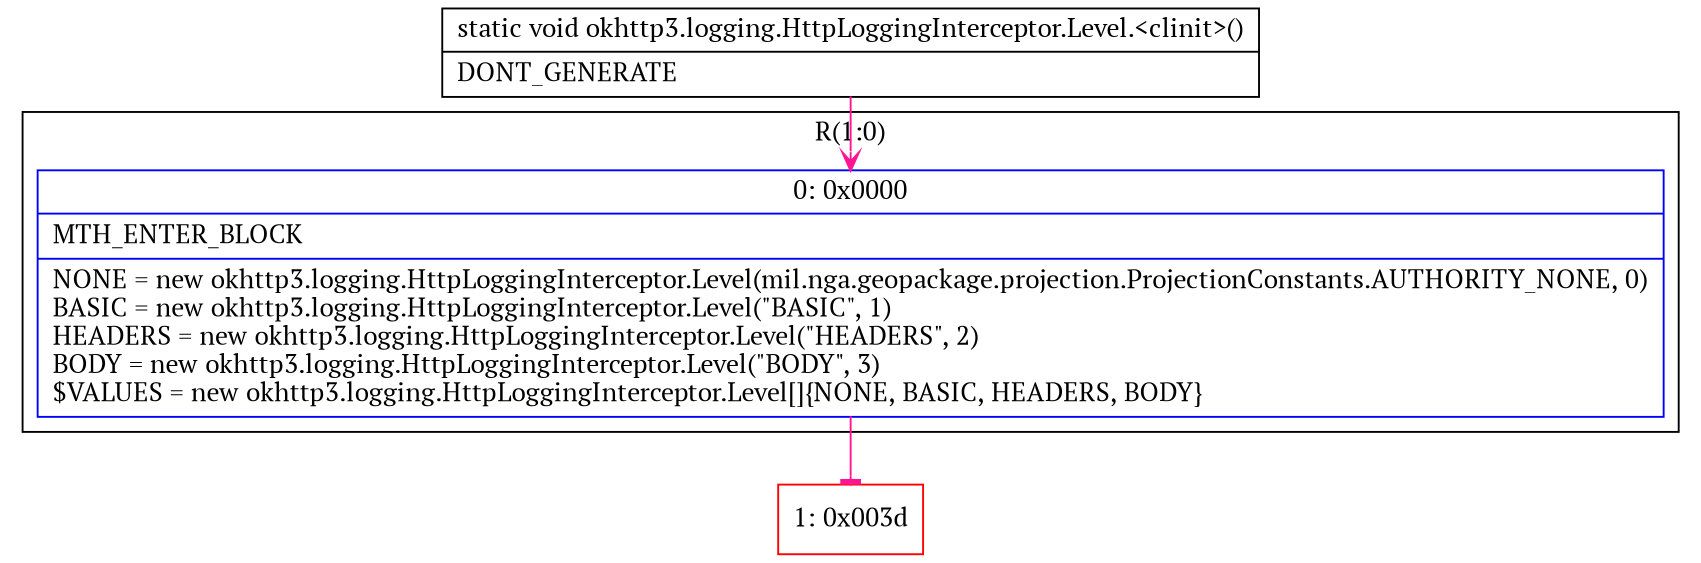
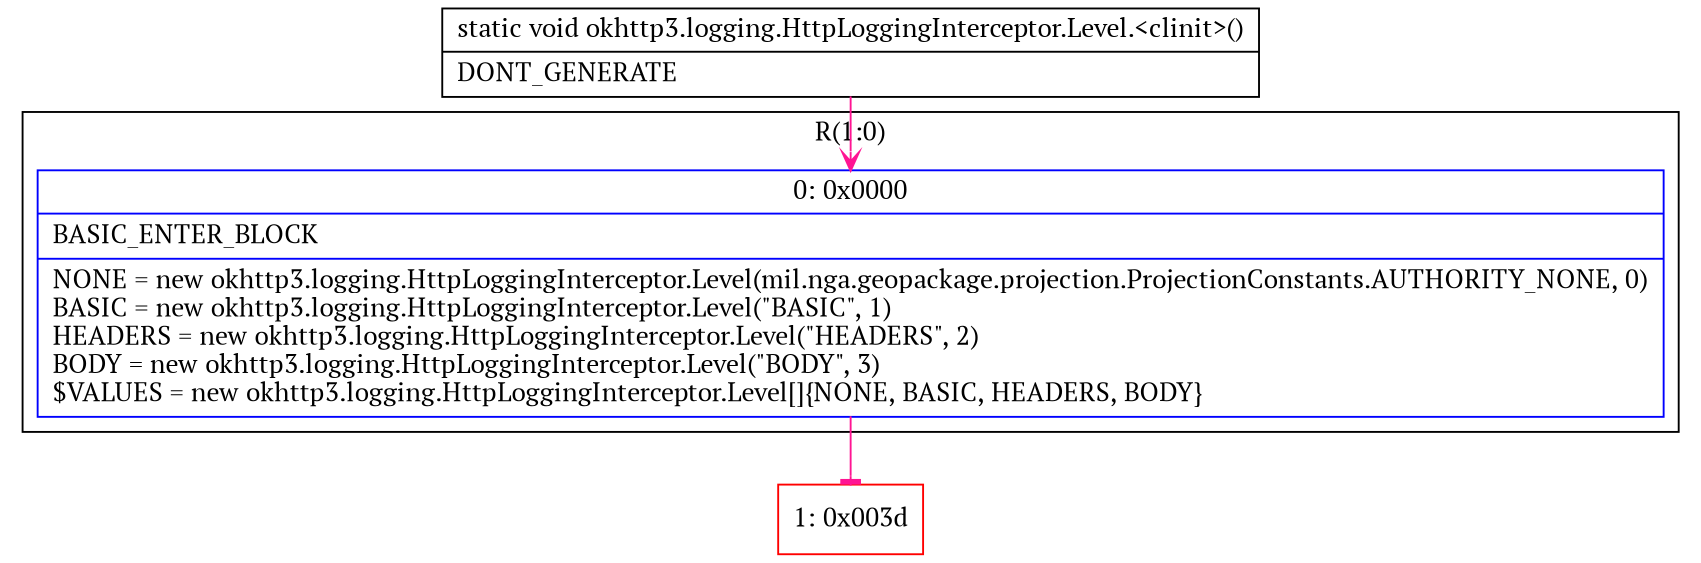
(178, 235) -> (186, 235)
